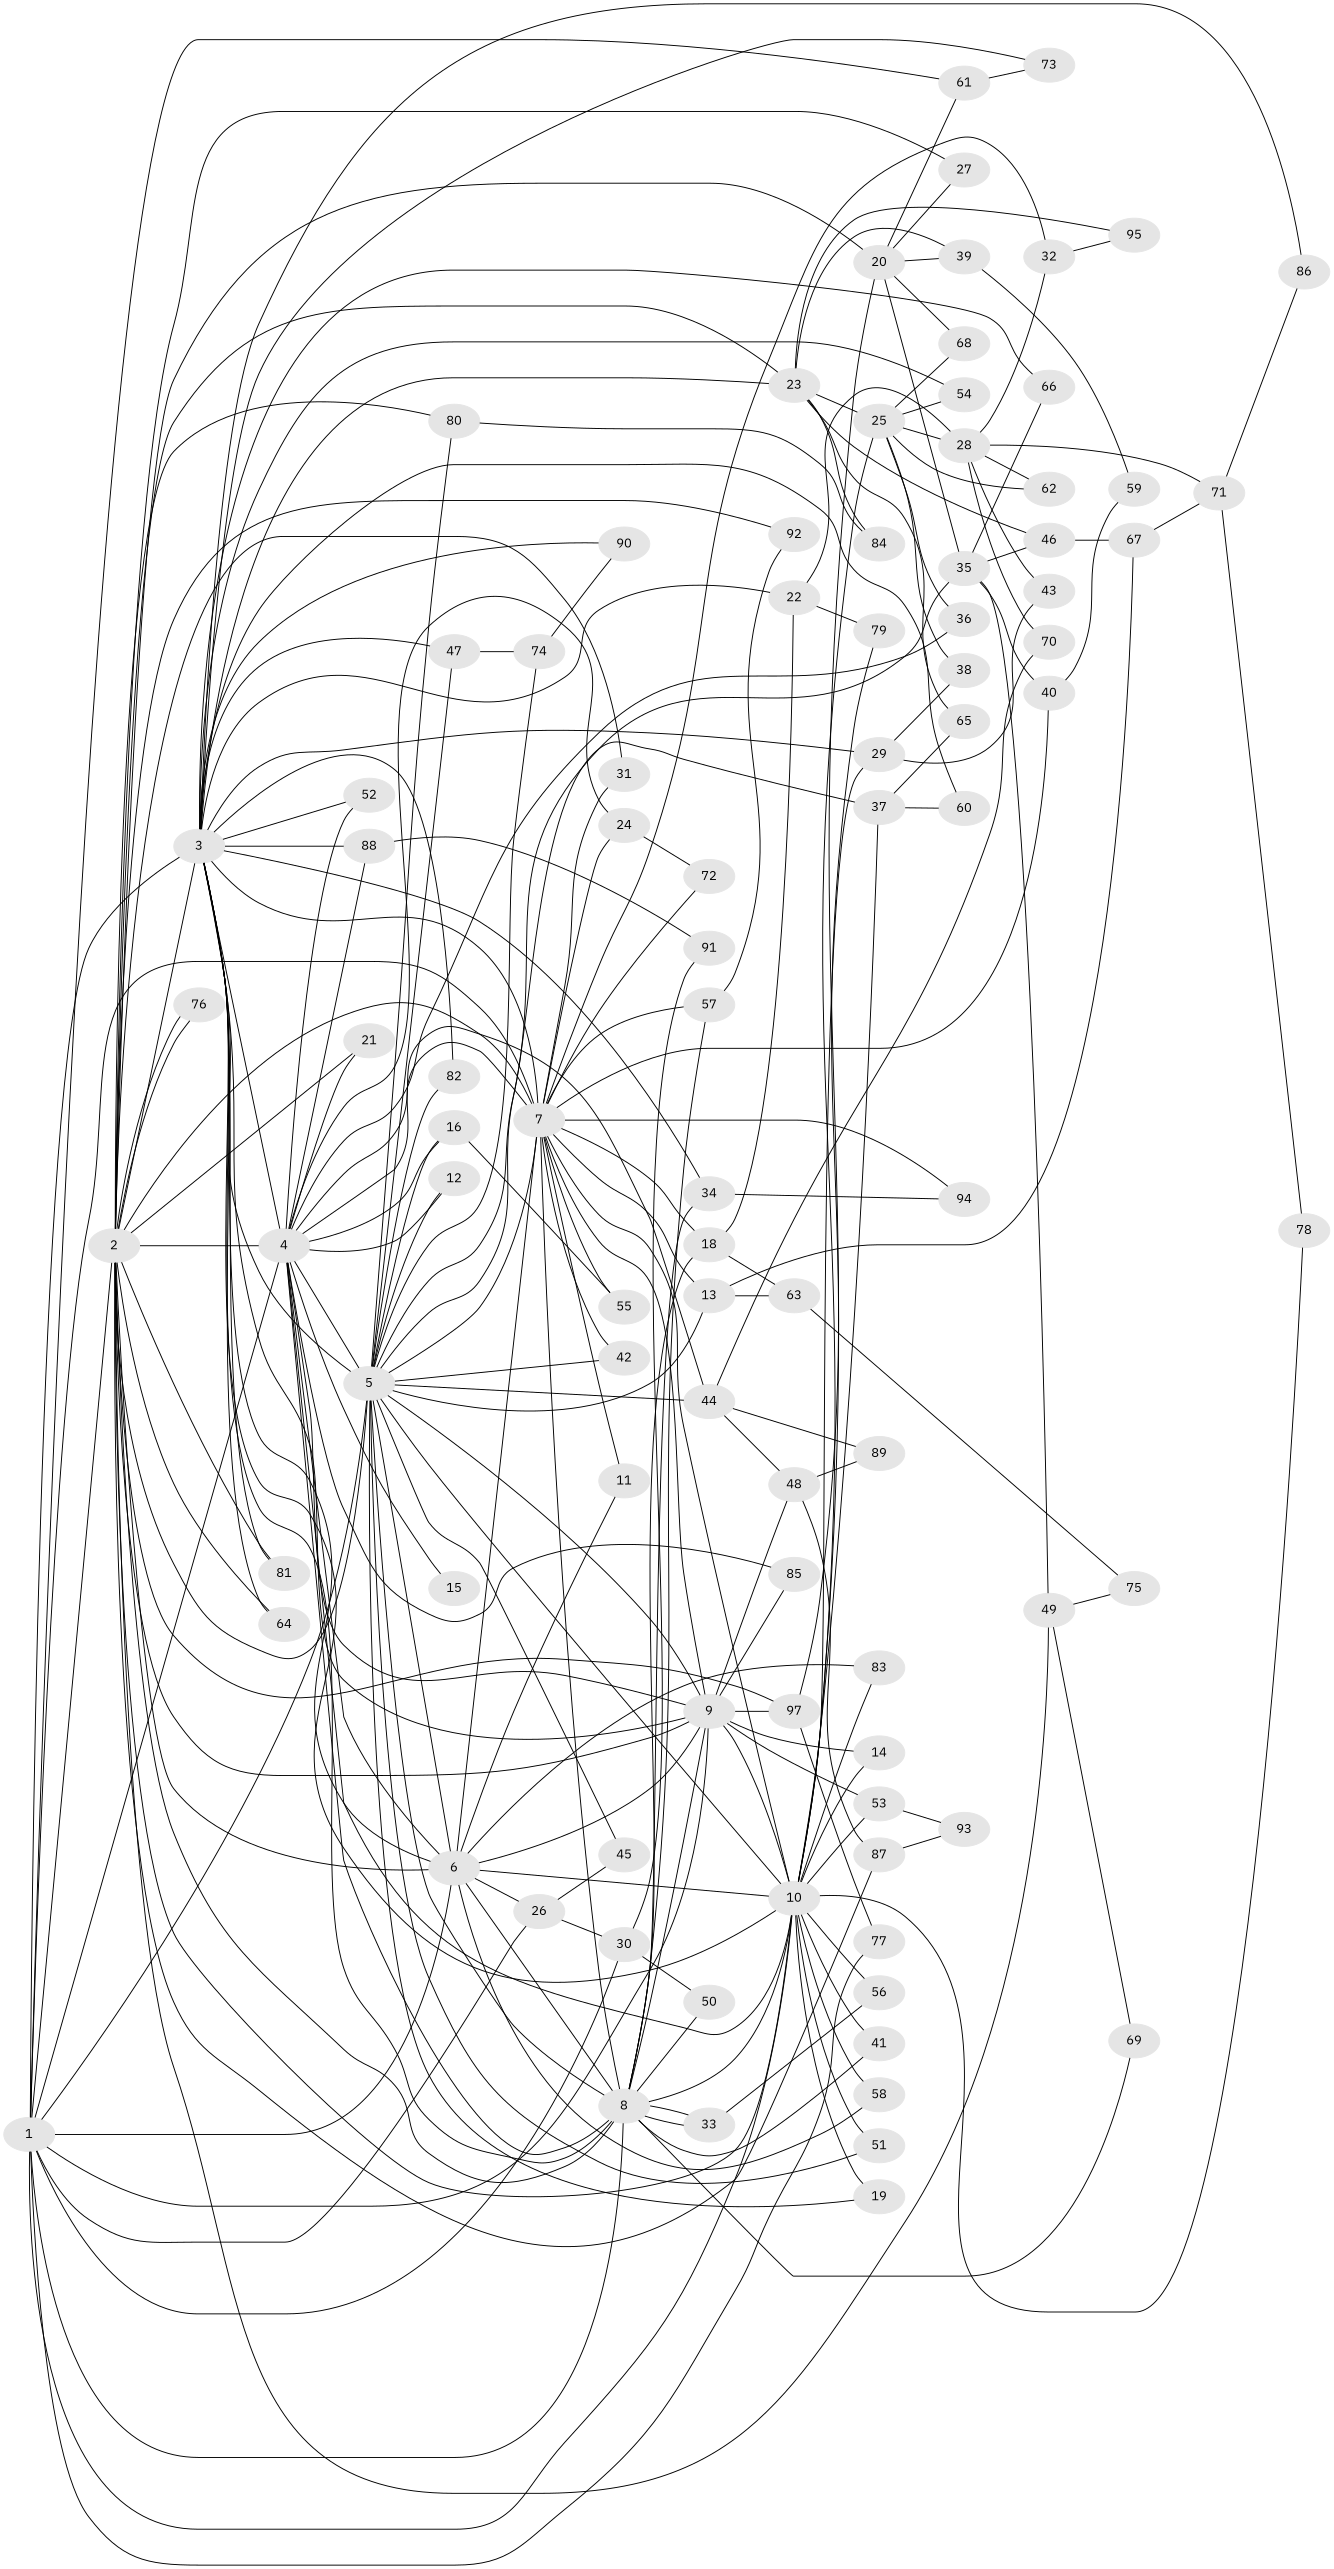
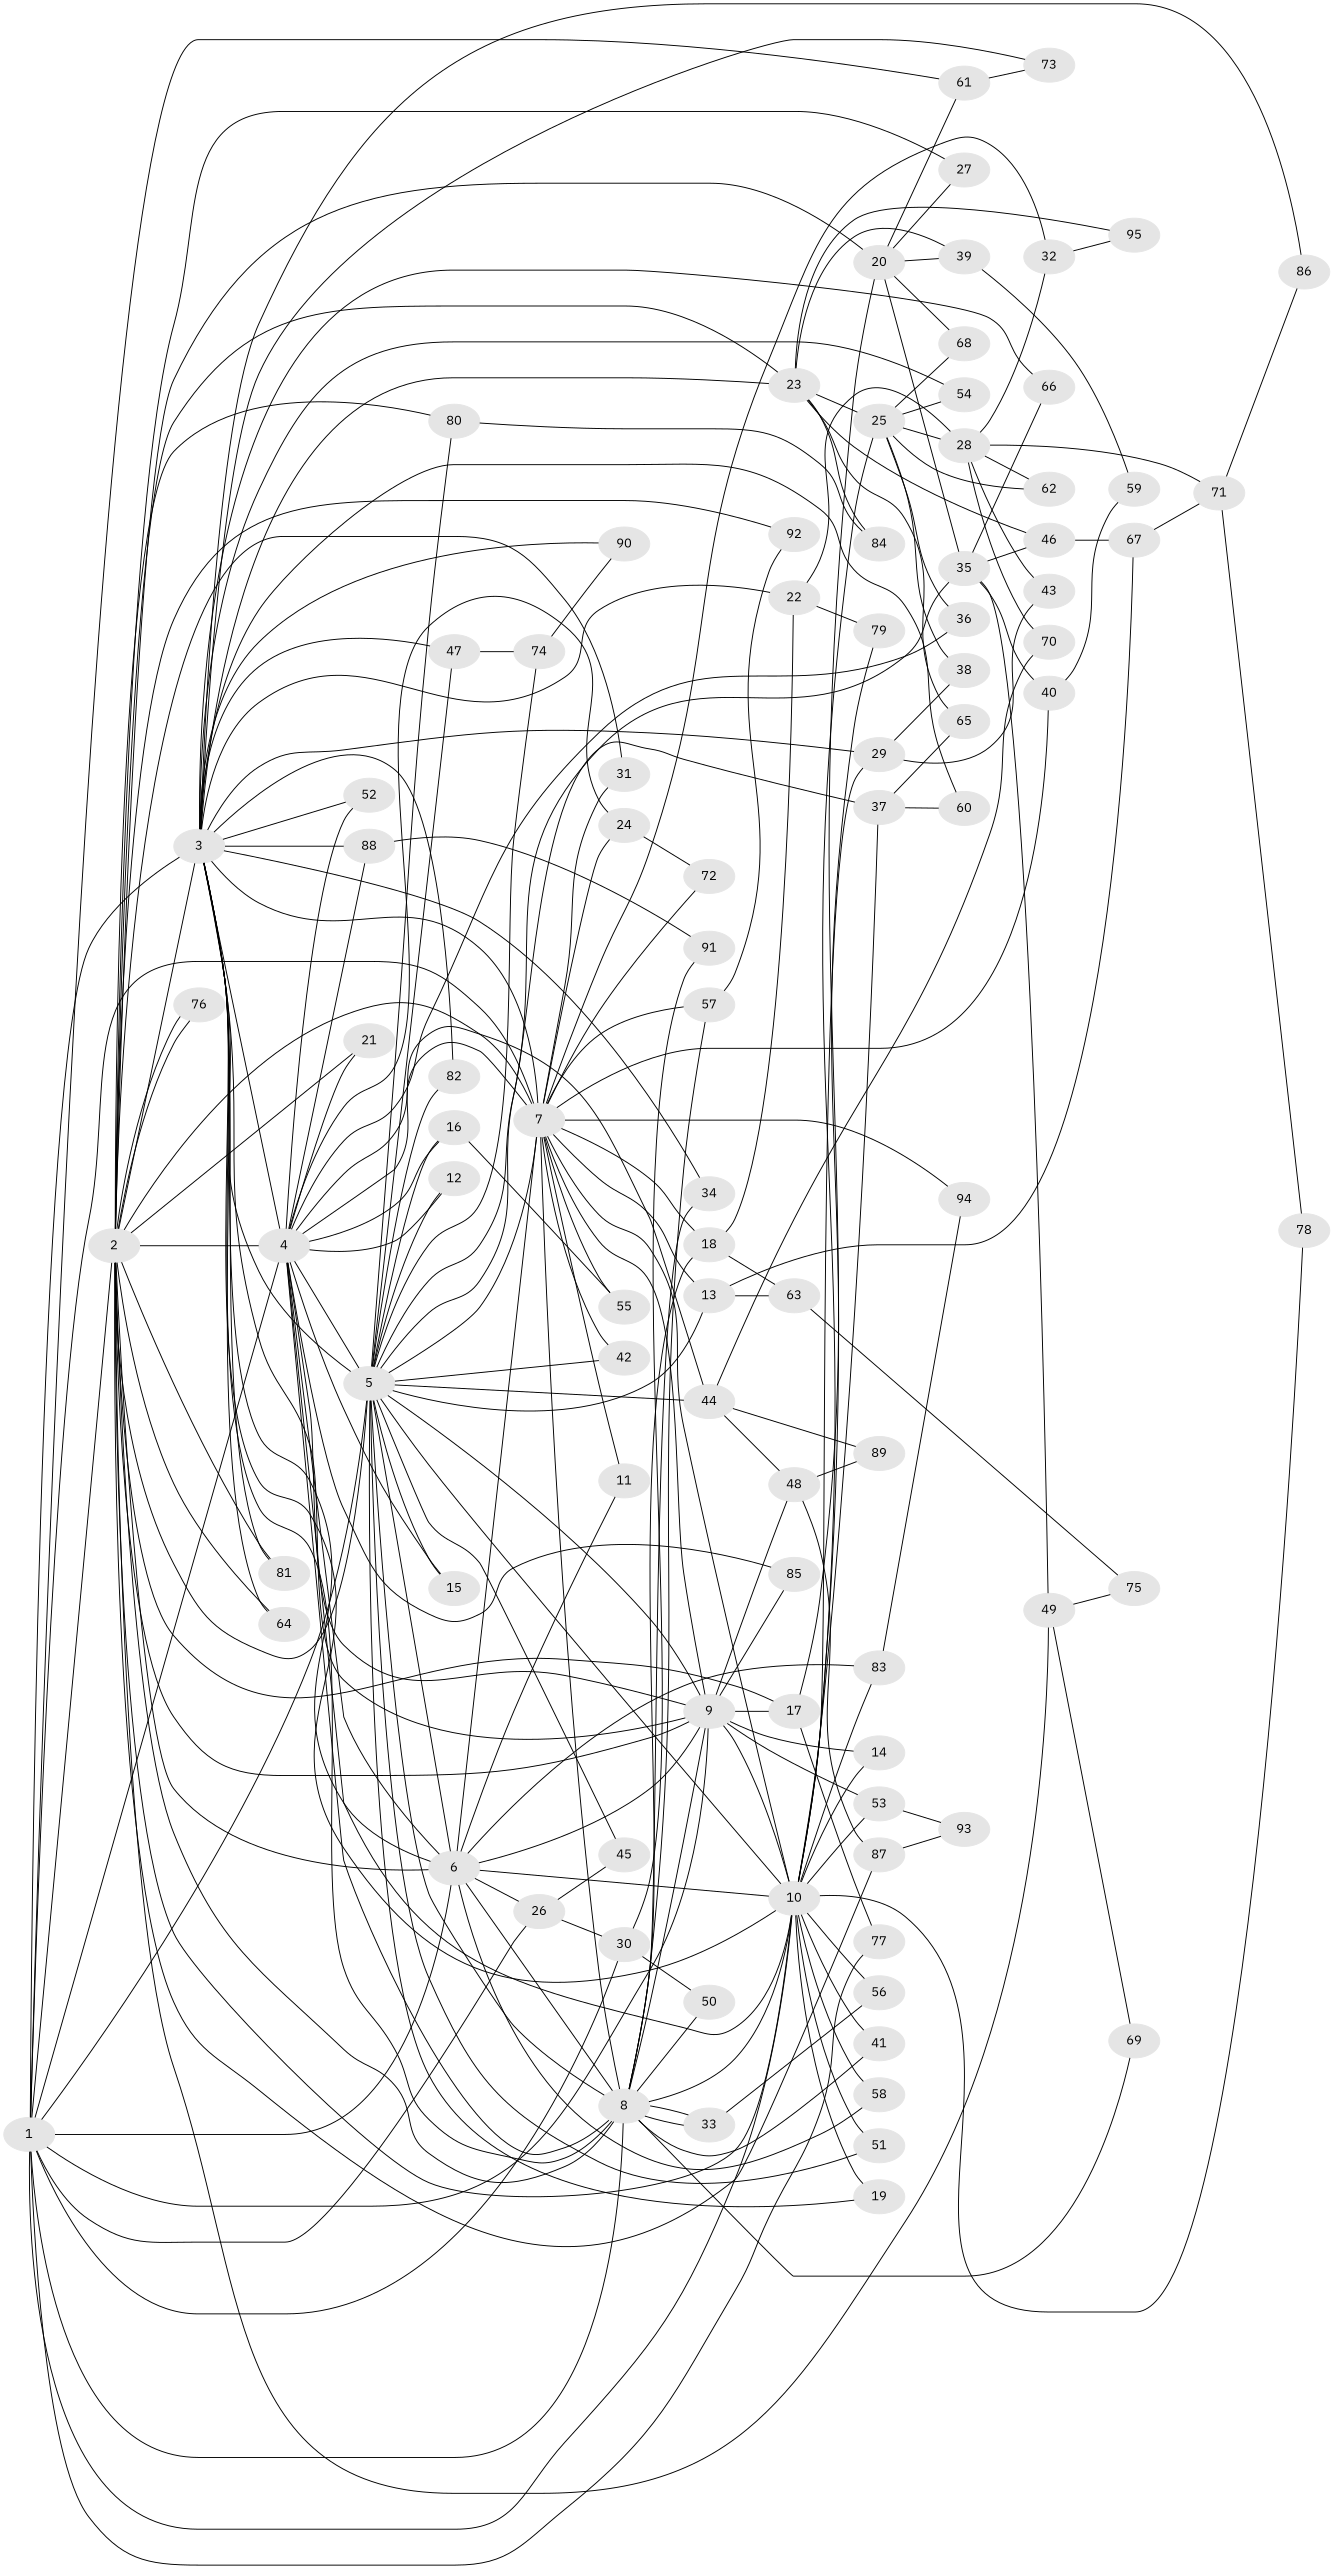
(847, 1197) -> (922, 1434)
none -> (399, 1491)
(794, 1711) -> (794, 1711)
